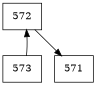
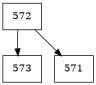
(27, 46) -> (17, 39)
